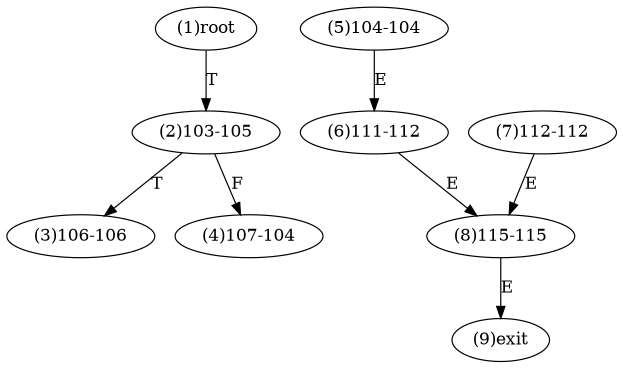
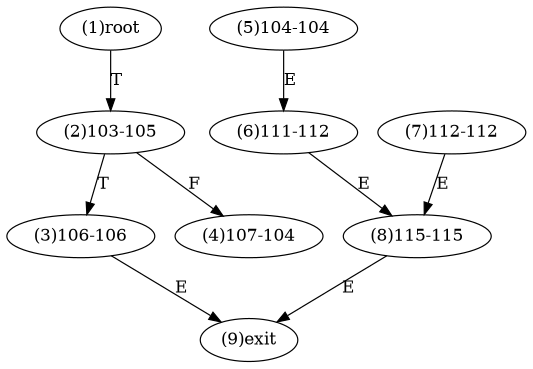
none -> (161, 286)
